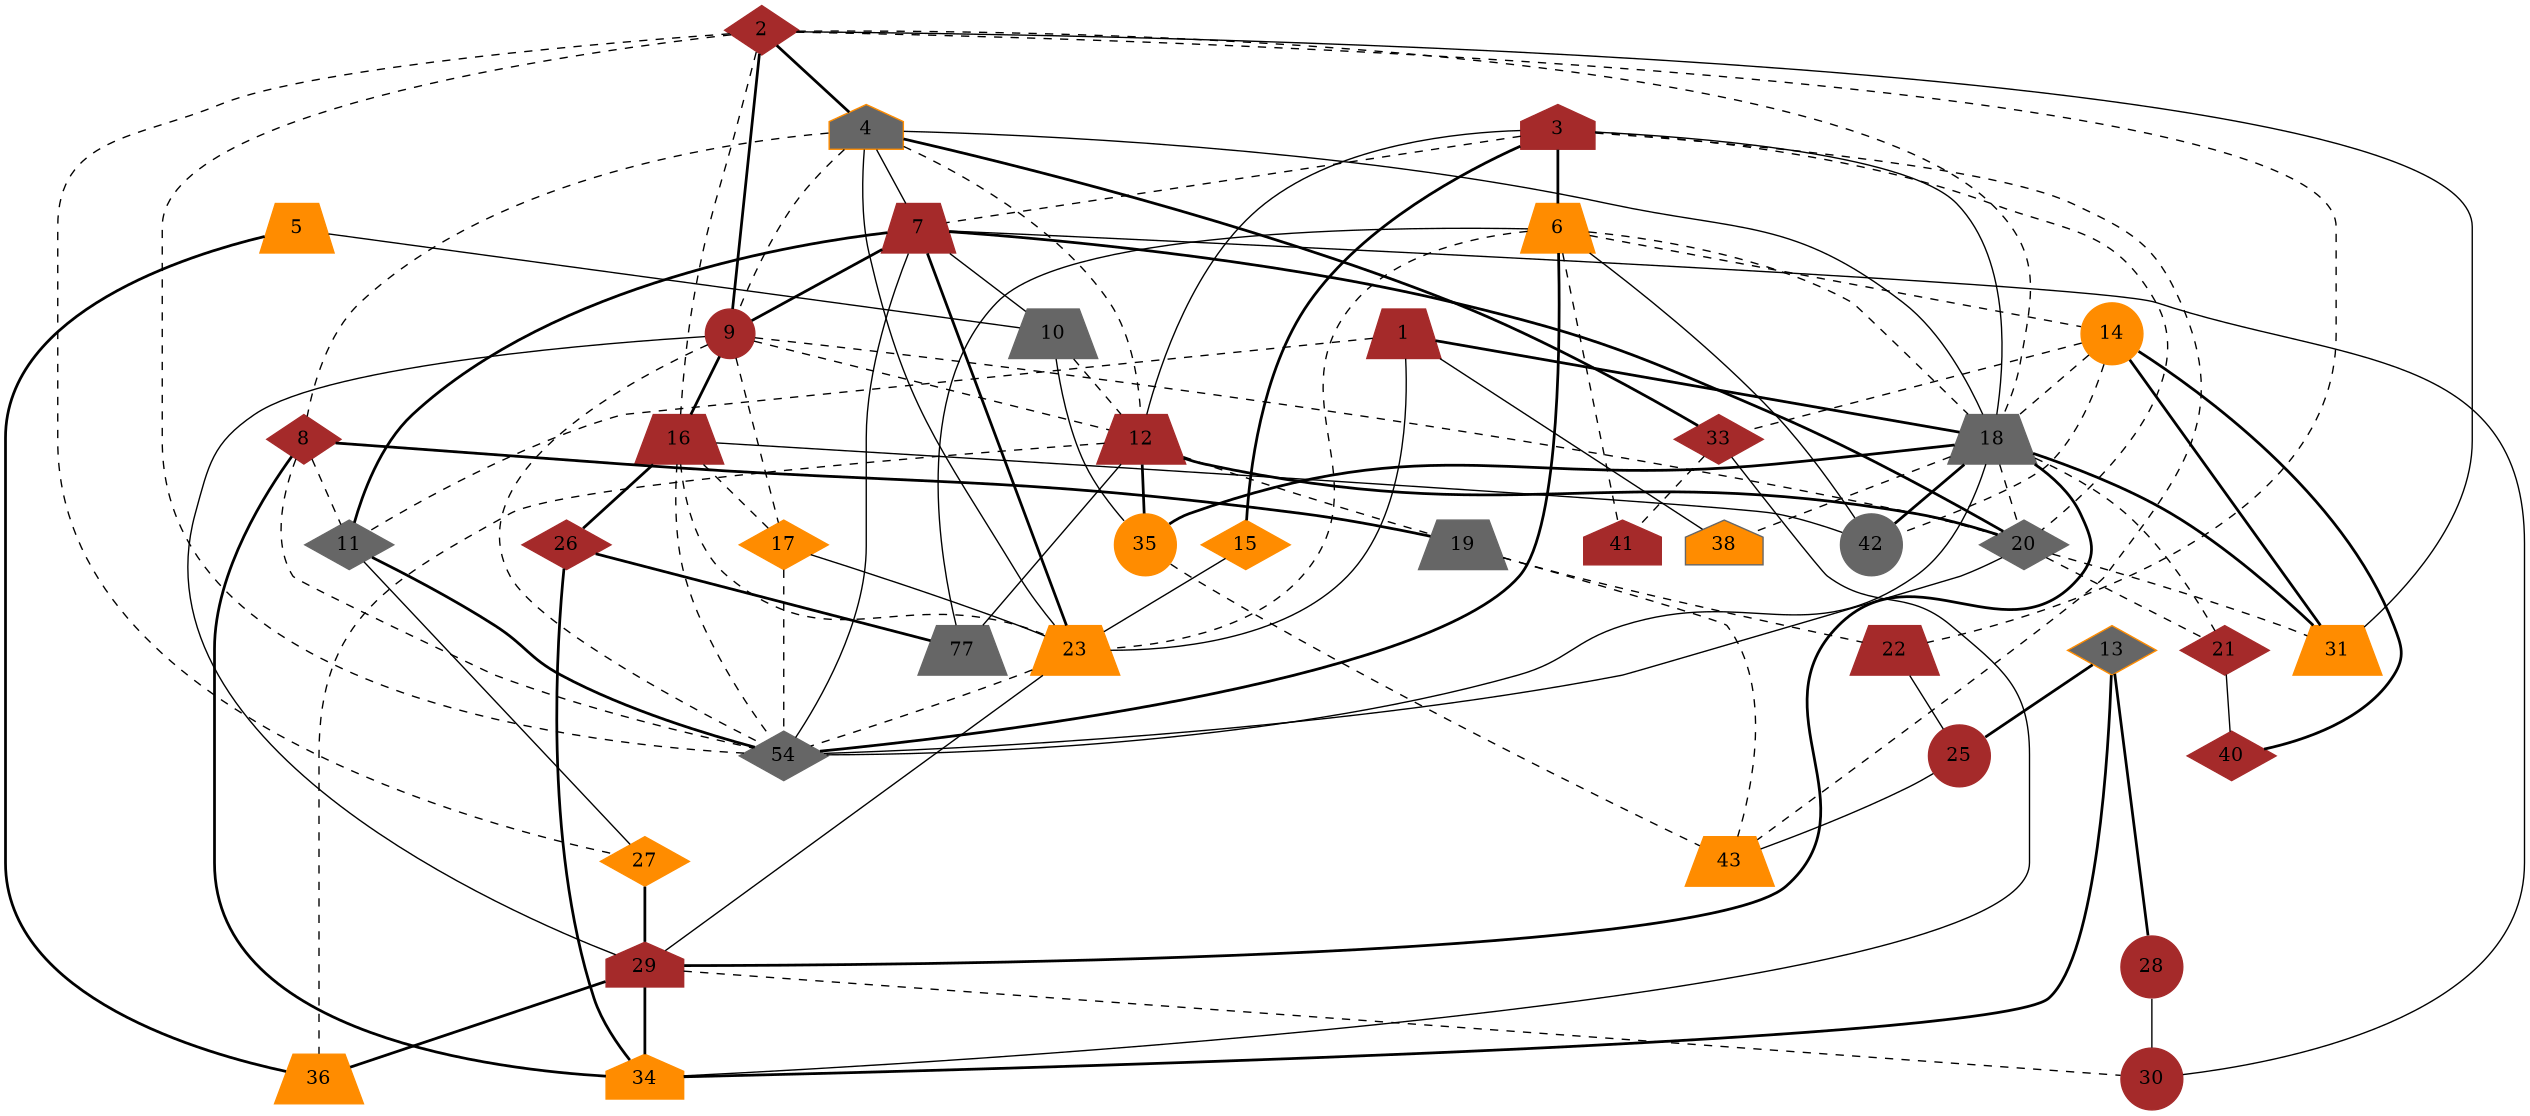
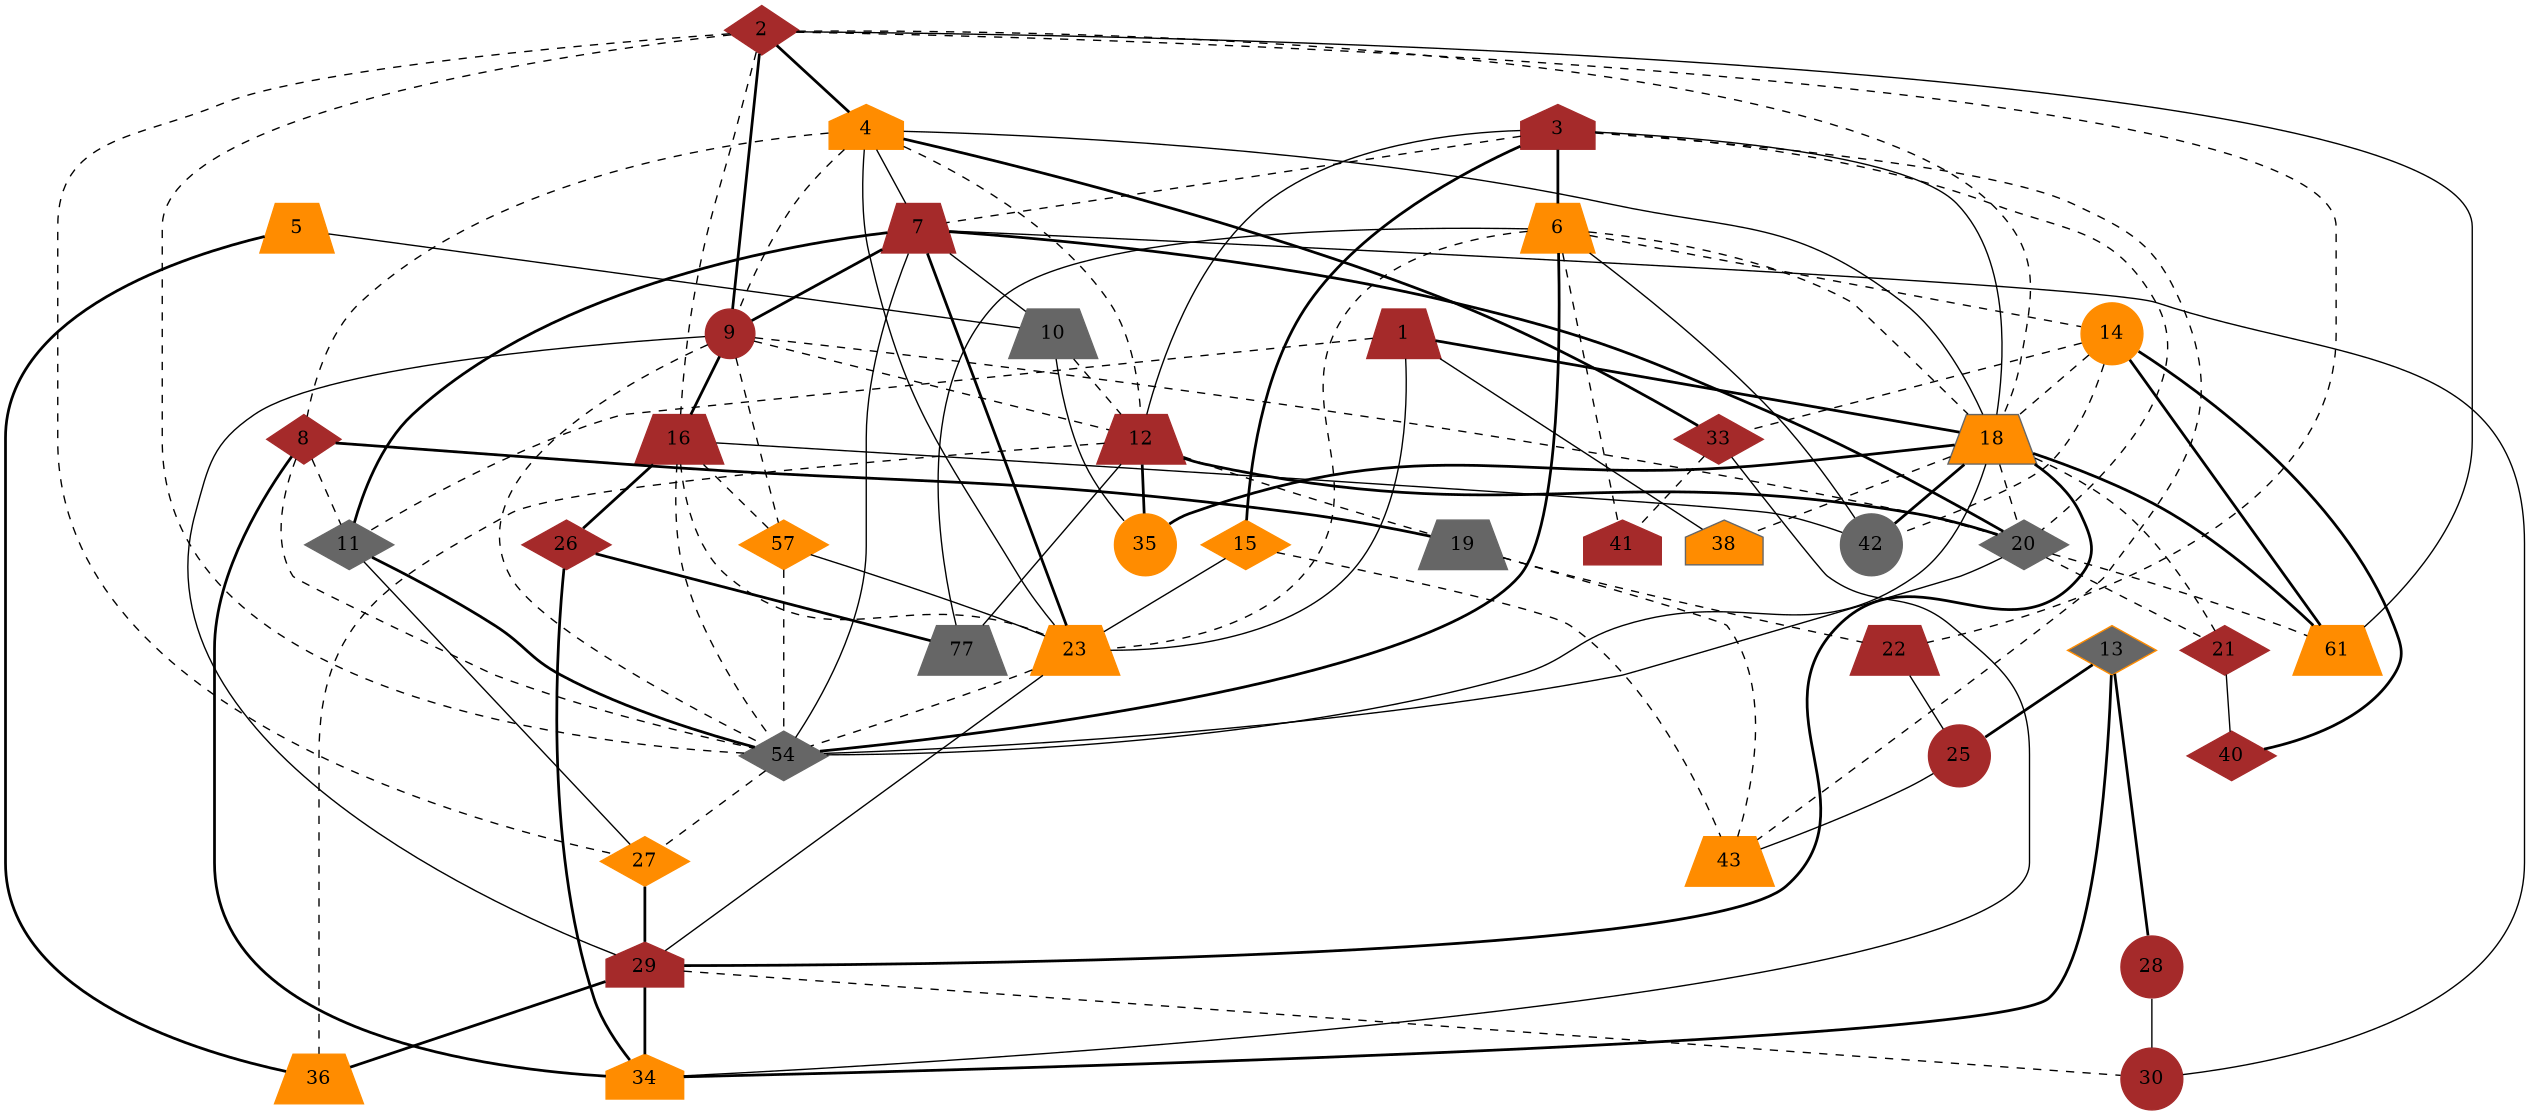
(866, 129) -> (866, 129)
(1992, 439) -> (1992, 439)
(784, 545) -> (784, 545)
(2338, 650) -> (2338, 650)
(1445, 718) -> (1552, 618)
none -> (714, 809)
